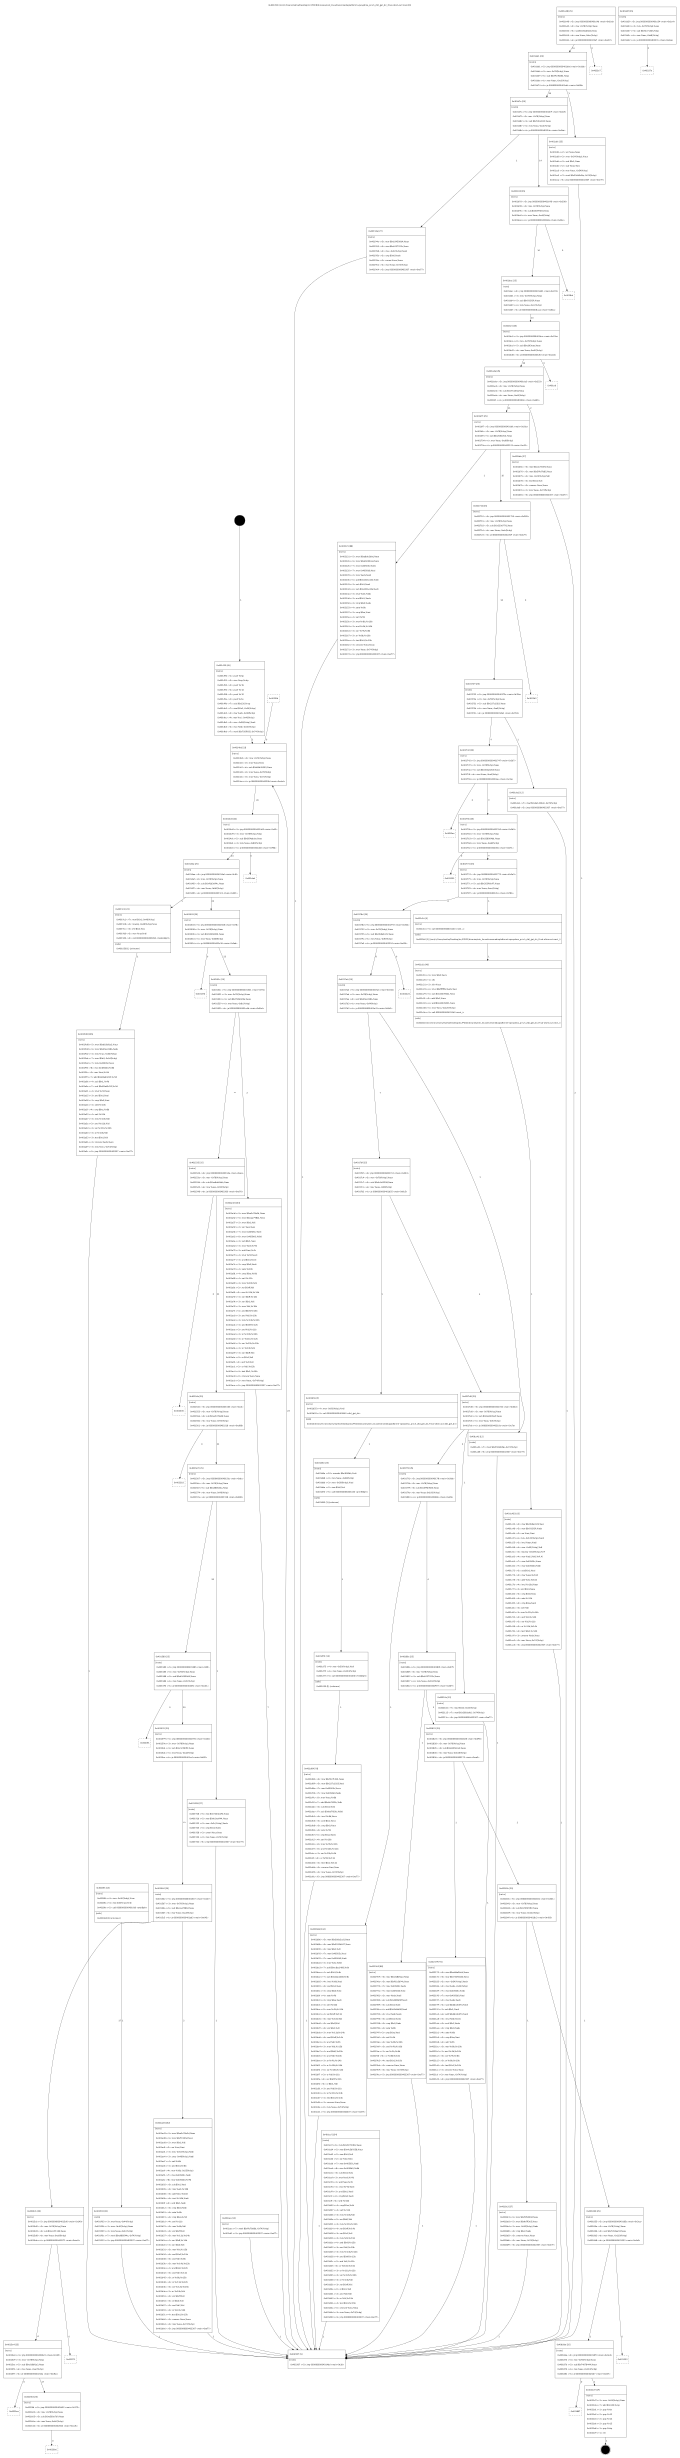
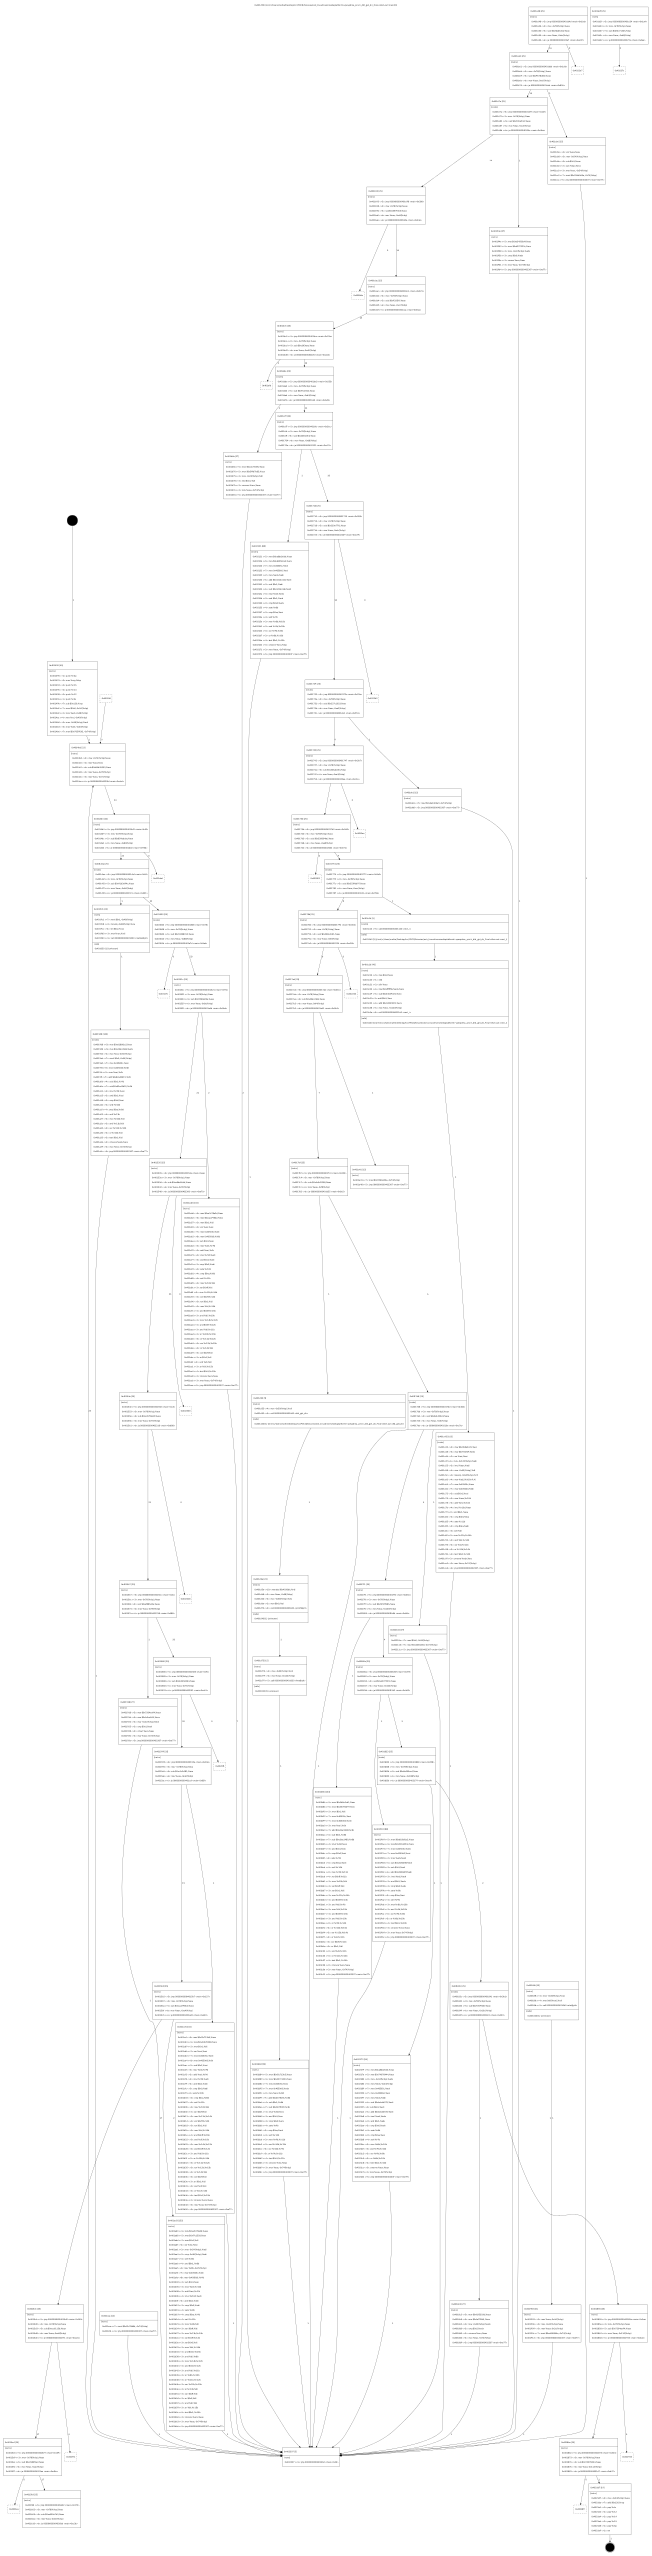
none -> (206, 1902)
(495, 1965) -> (310, 1922)
(52, 2450) -> none
